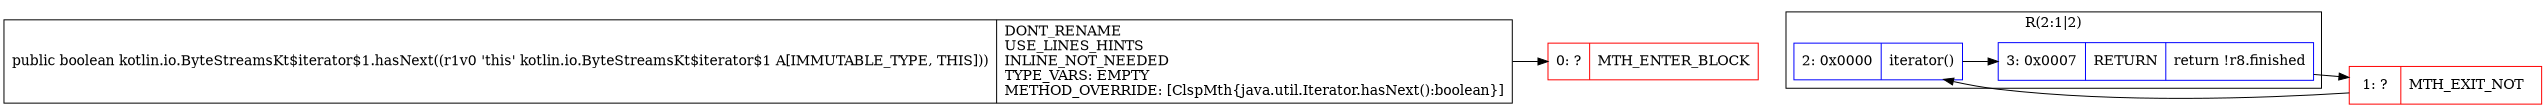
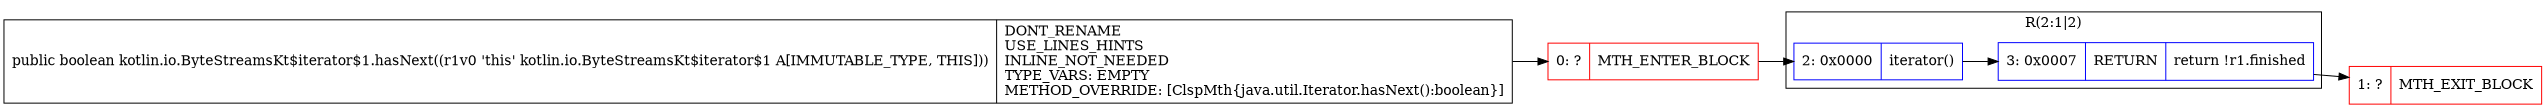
(2240, 61) -> (2240, 61)
(2466, 85) -> (2466, 85)
(2151, 98) -> (1771, 61)
